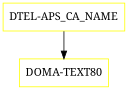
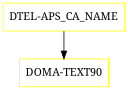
(64, 73) -> (64, 73)
